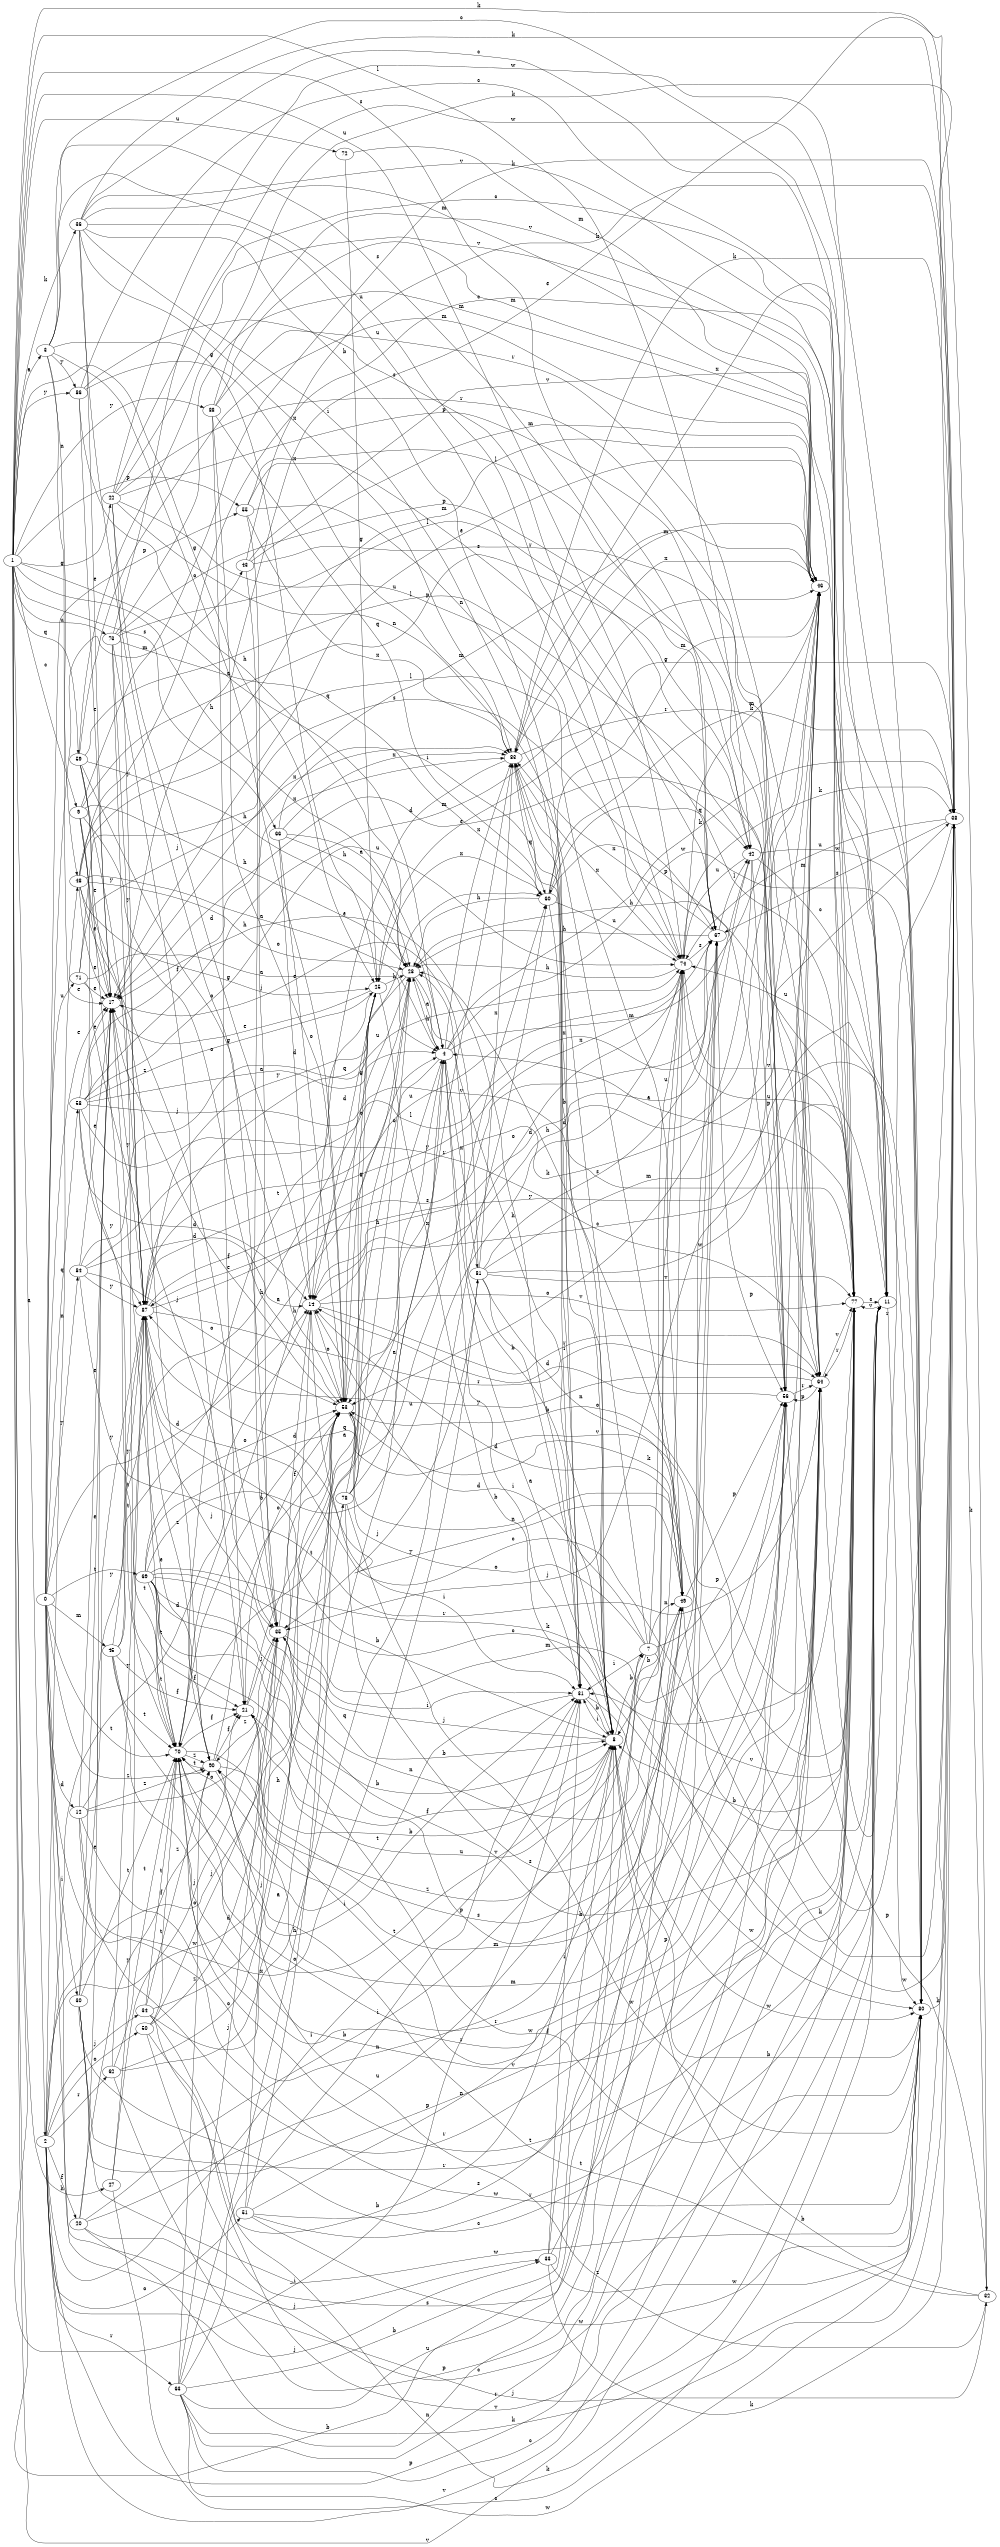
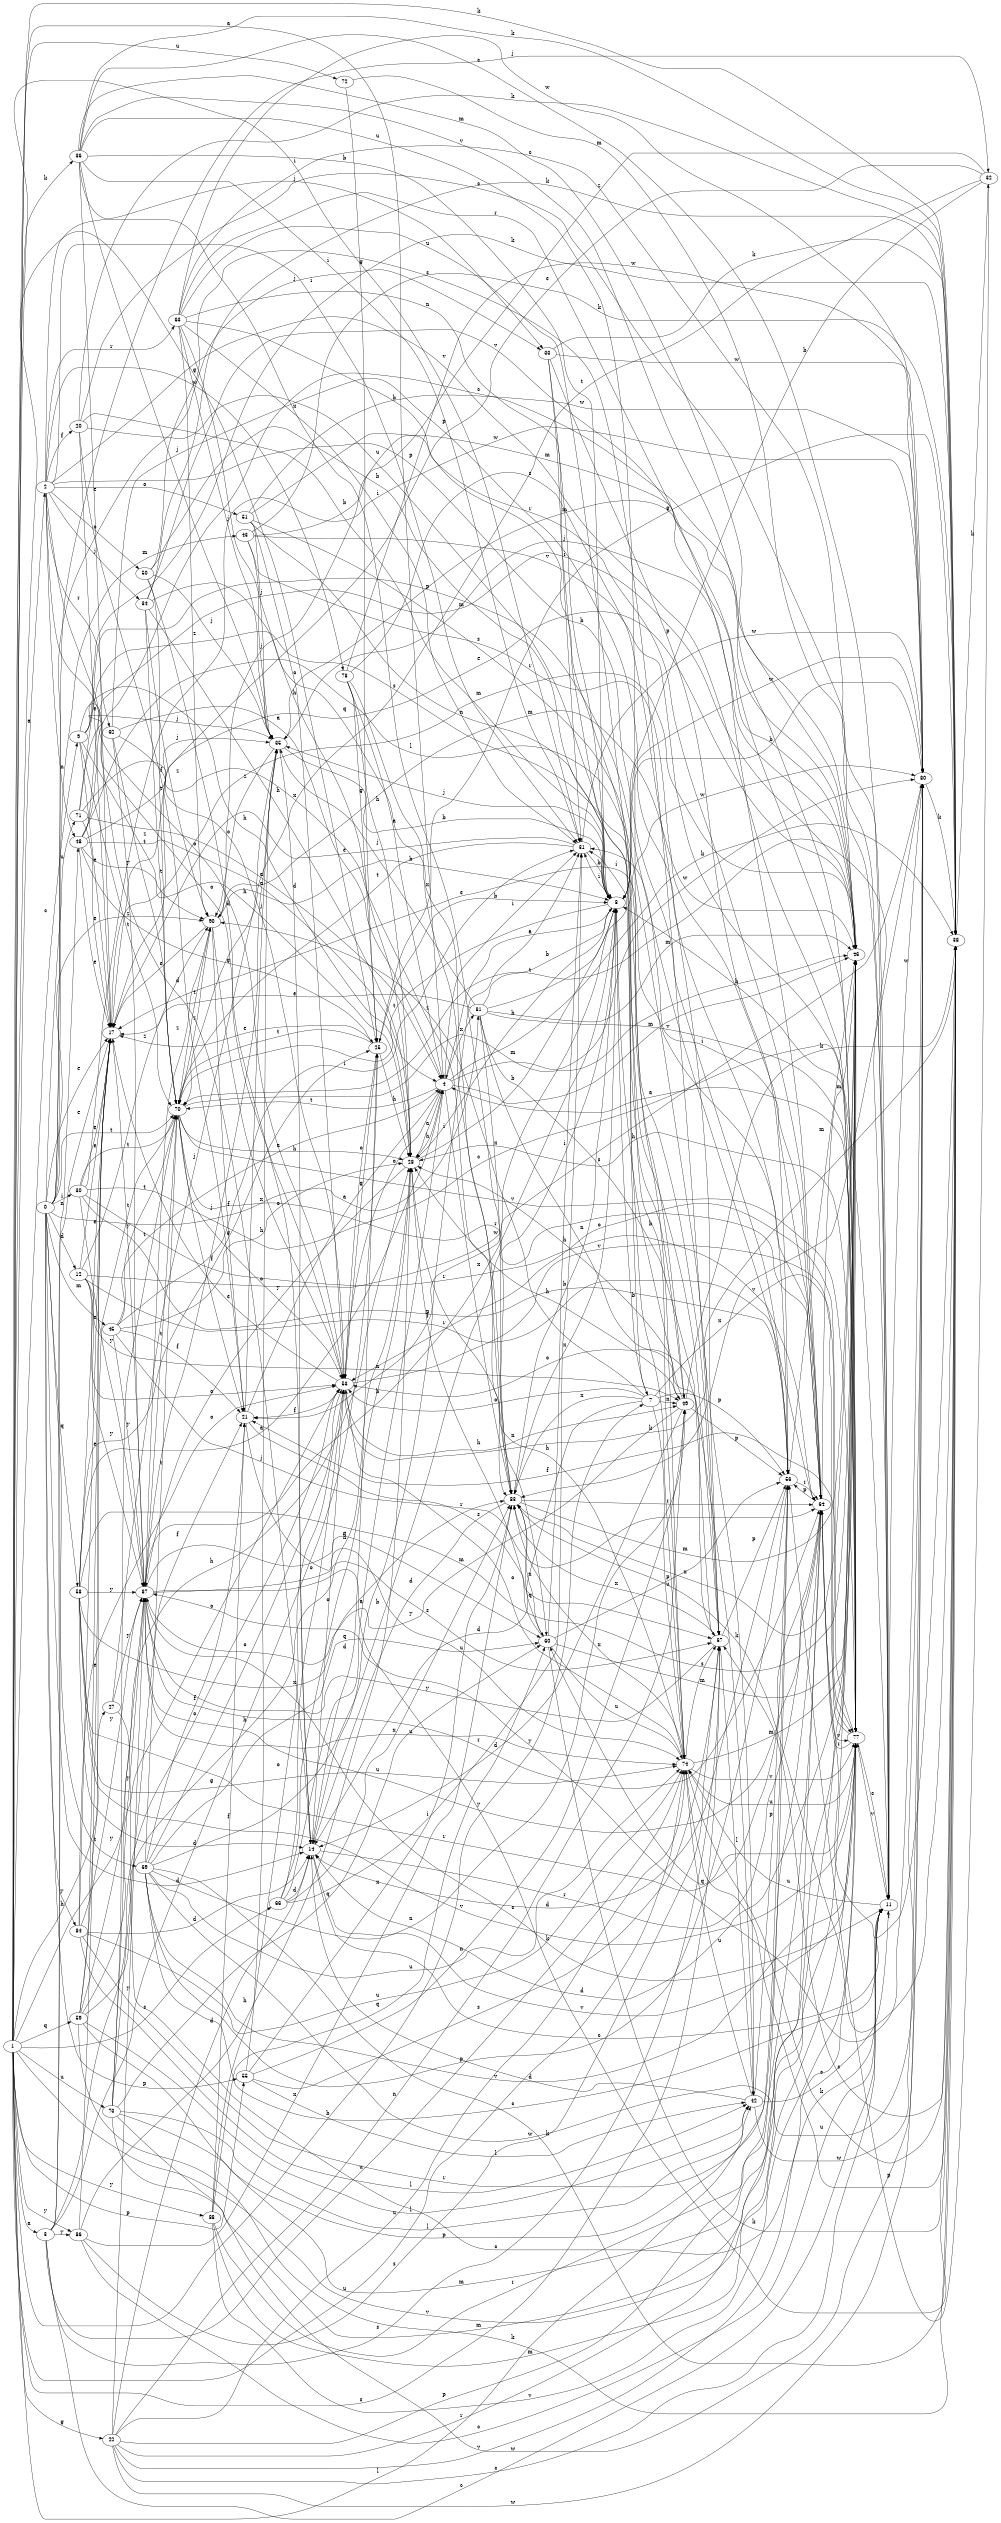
(432, 869) -> (530, 1585)
none -> (827, 1230)
(412, 1708) -> none
